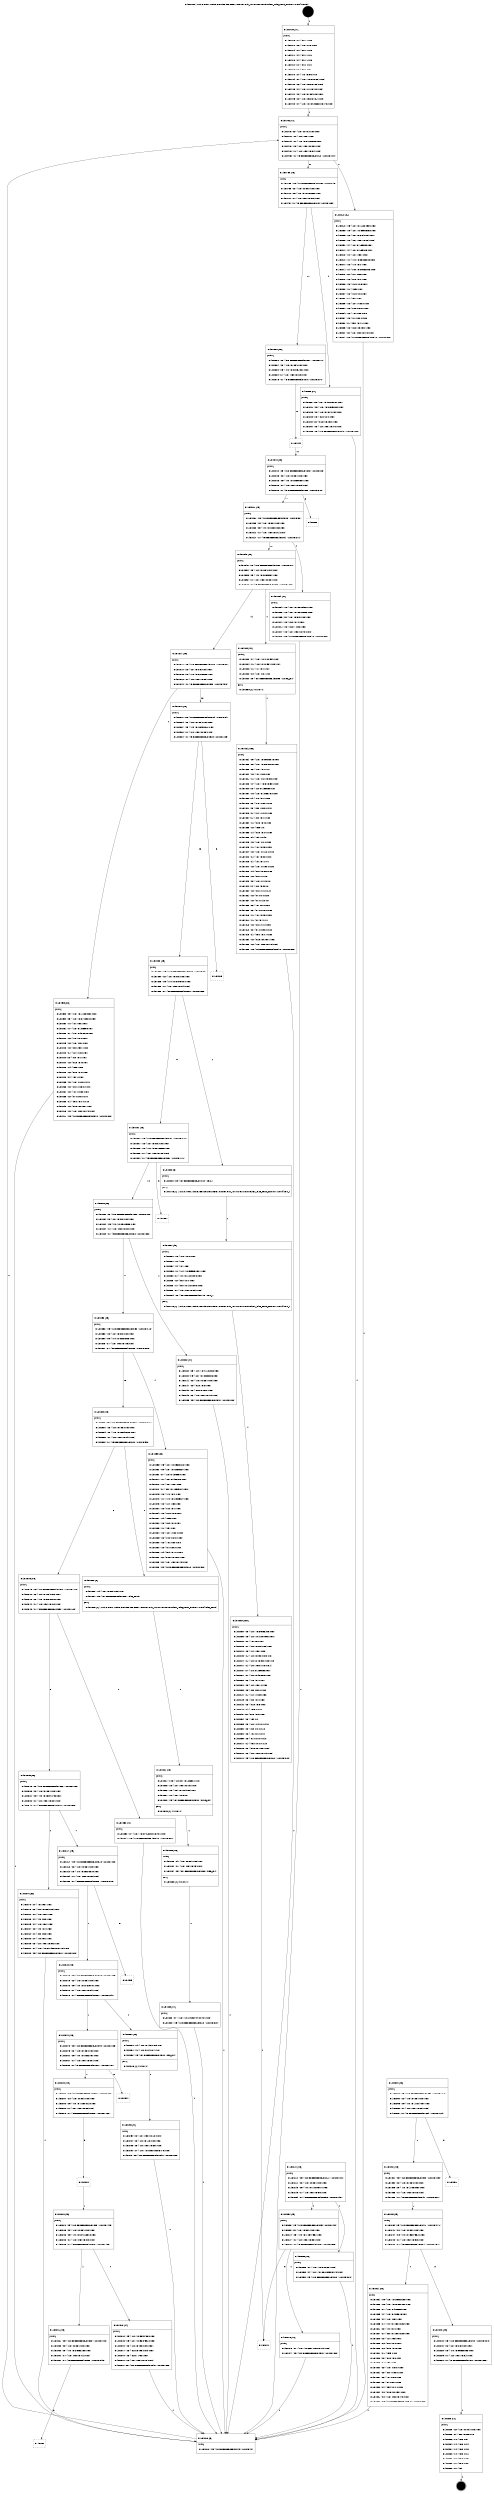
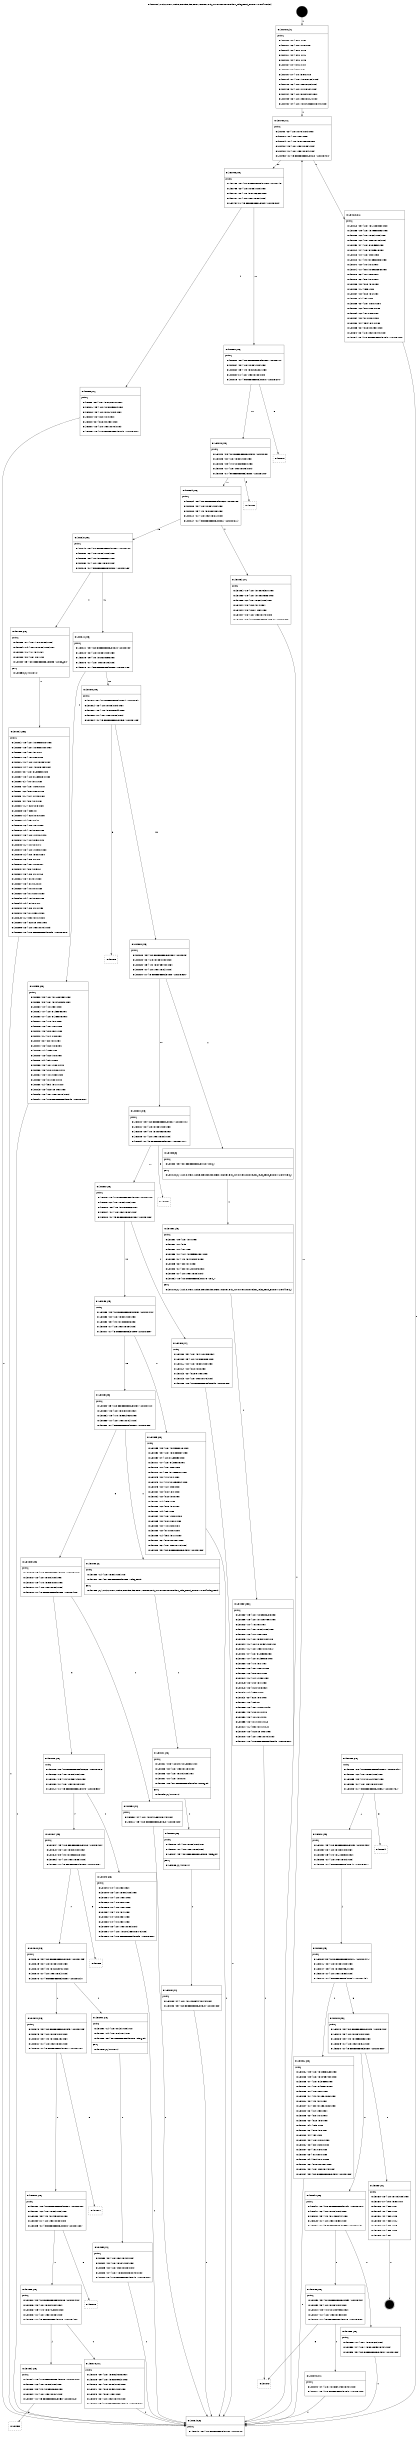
(296, 451) -> (247, 411)
none -> (363, 2122)
(84, 2197) -> (53, 2257)
